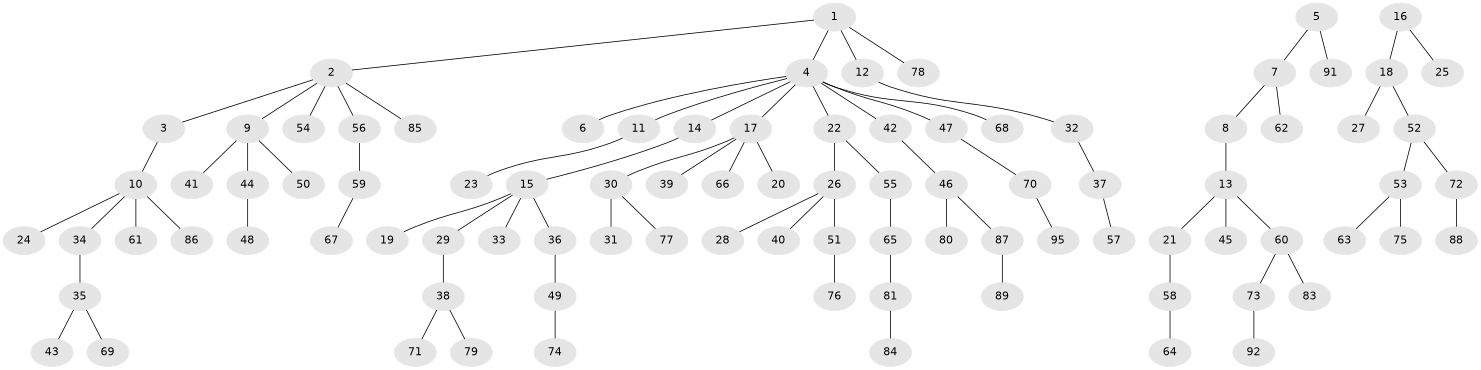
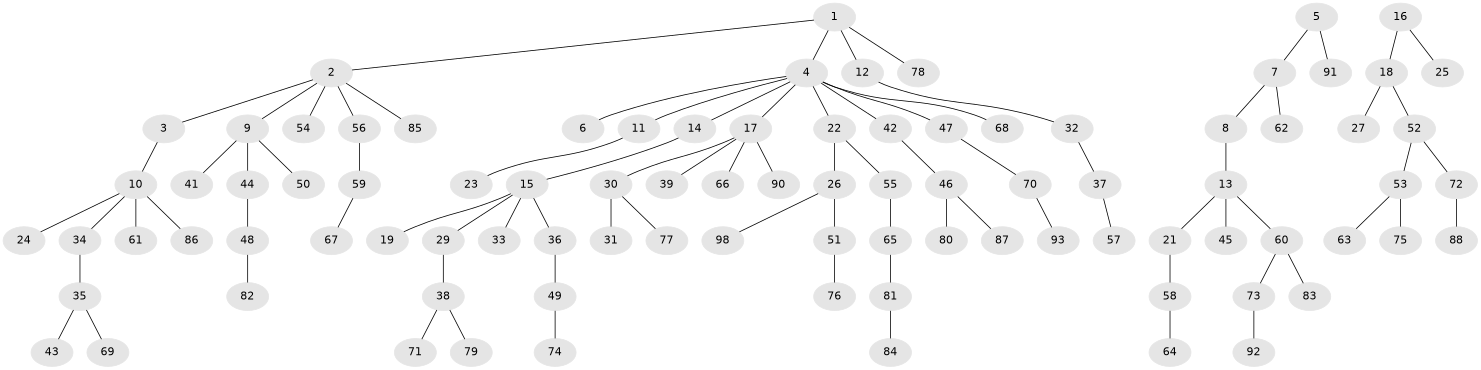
(779, 185) -> (779, 185)
(723, 241) -> (723, 241)
(779, 241) -> none
(1058, 241) -> (1058, 241)
none -> (248, 297)
(1002, 297) -> none
